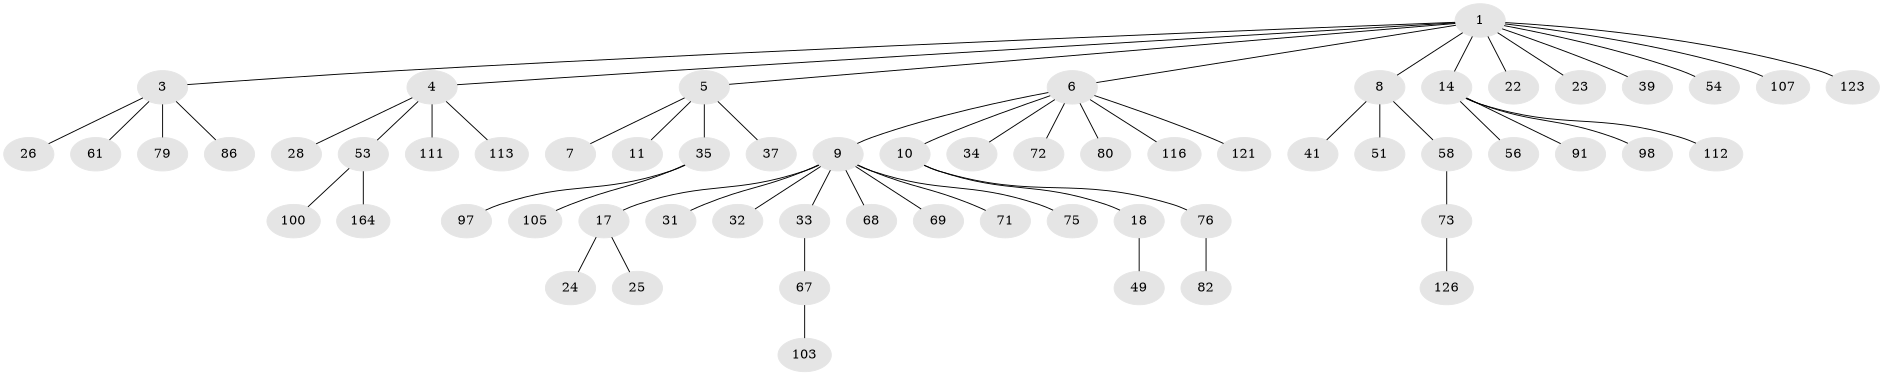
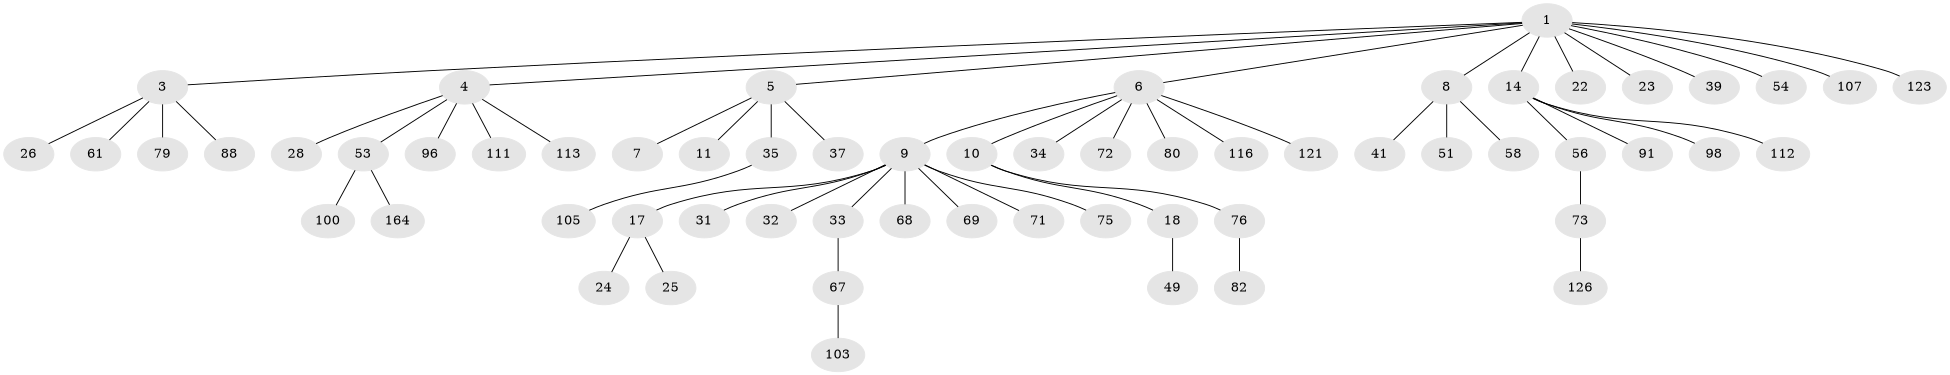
(230, 154) -> (230, 154)
none -> (430, 154)
(1447, 188) -> (1581, 188)
(466, 221) -> none
